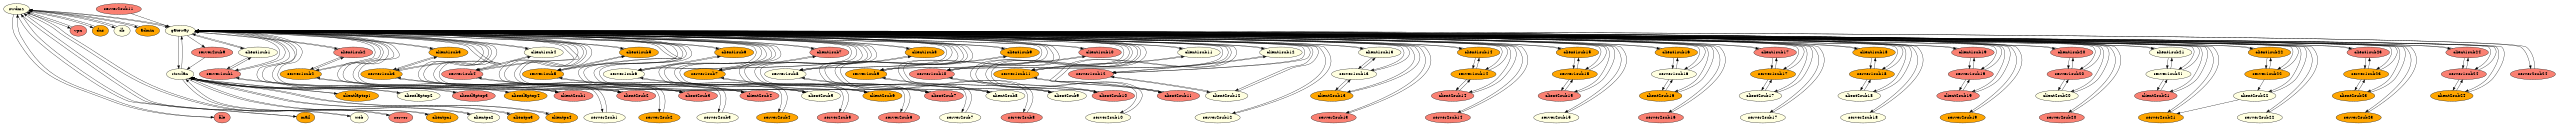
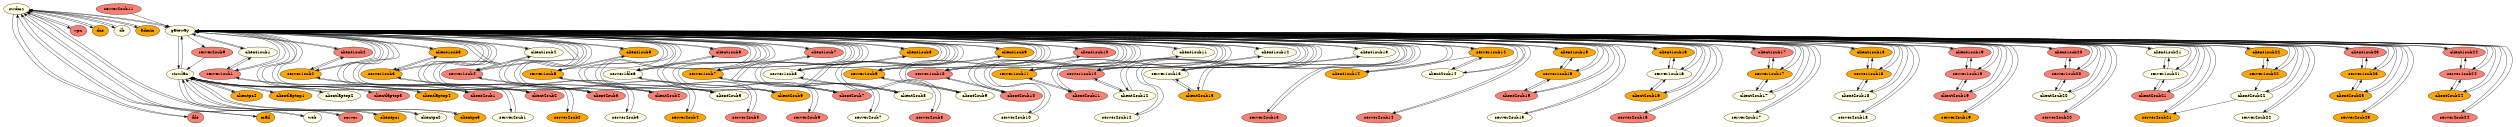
(504, 34) -> none
(734, 52) -> (729, 52)
(1474, 62) -> none
(624, 74) -> (623, 74)
(1453, 96) -> (1443, 74)
